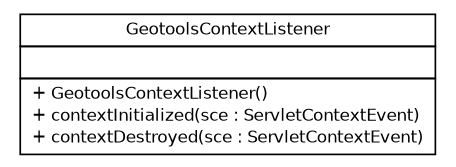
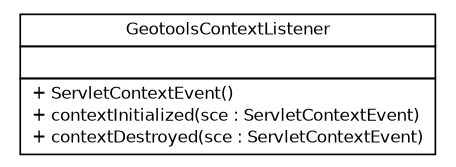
(150, 94) -> (133, 94)
